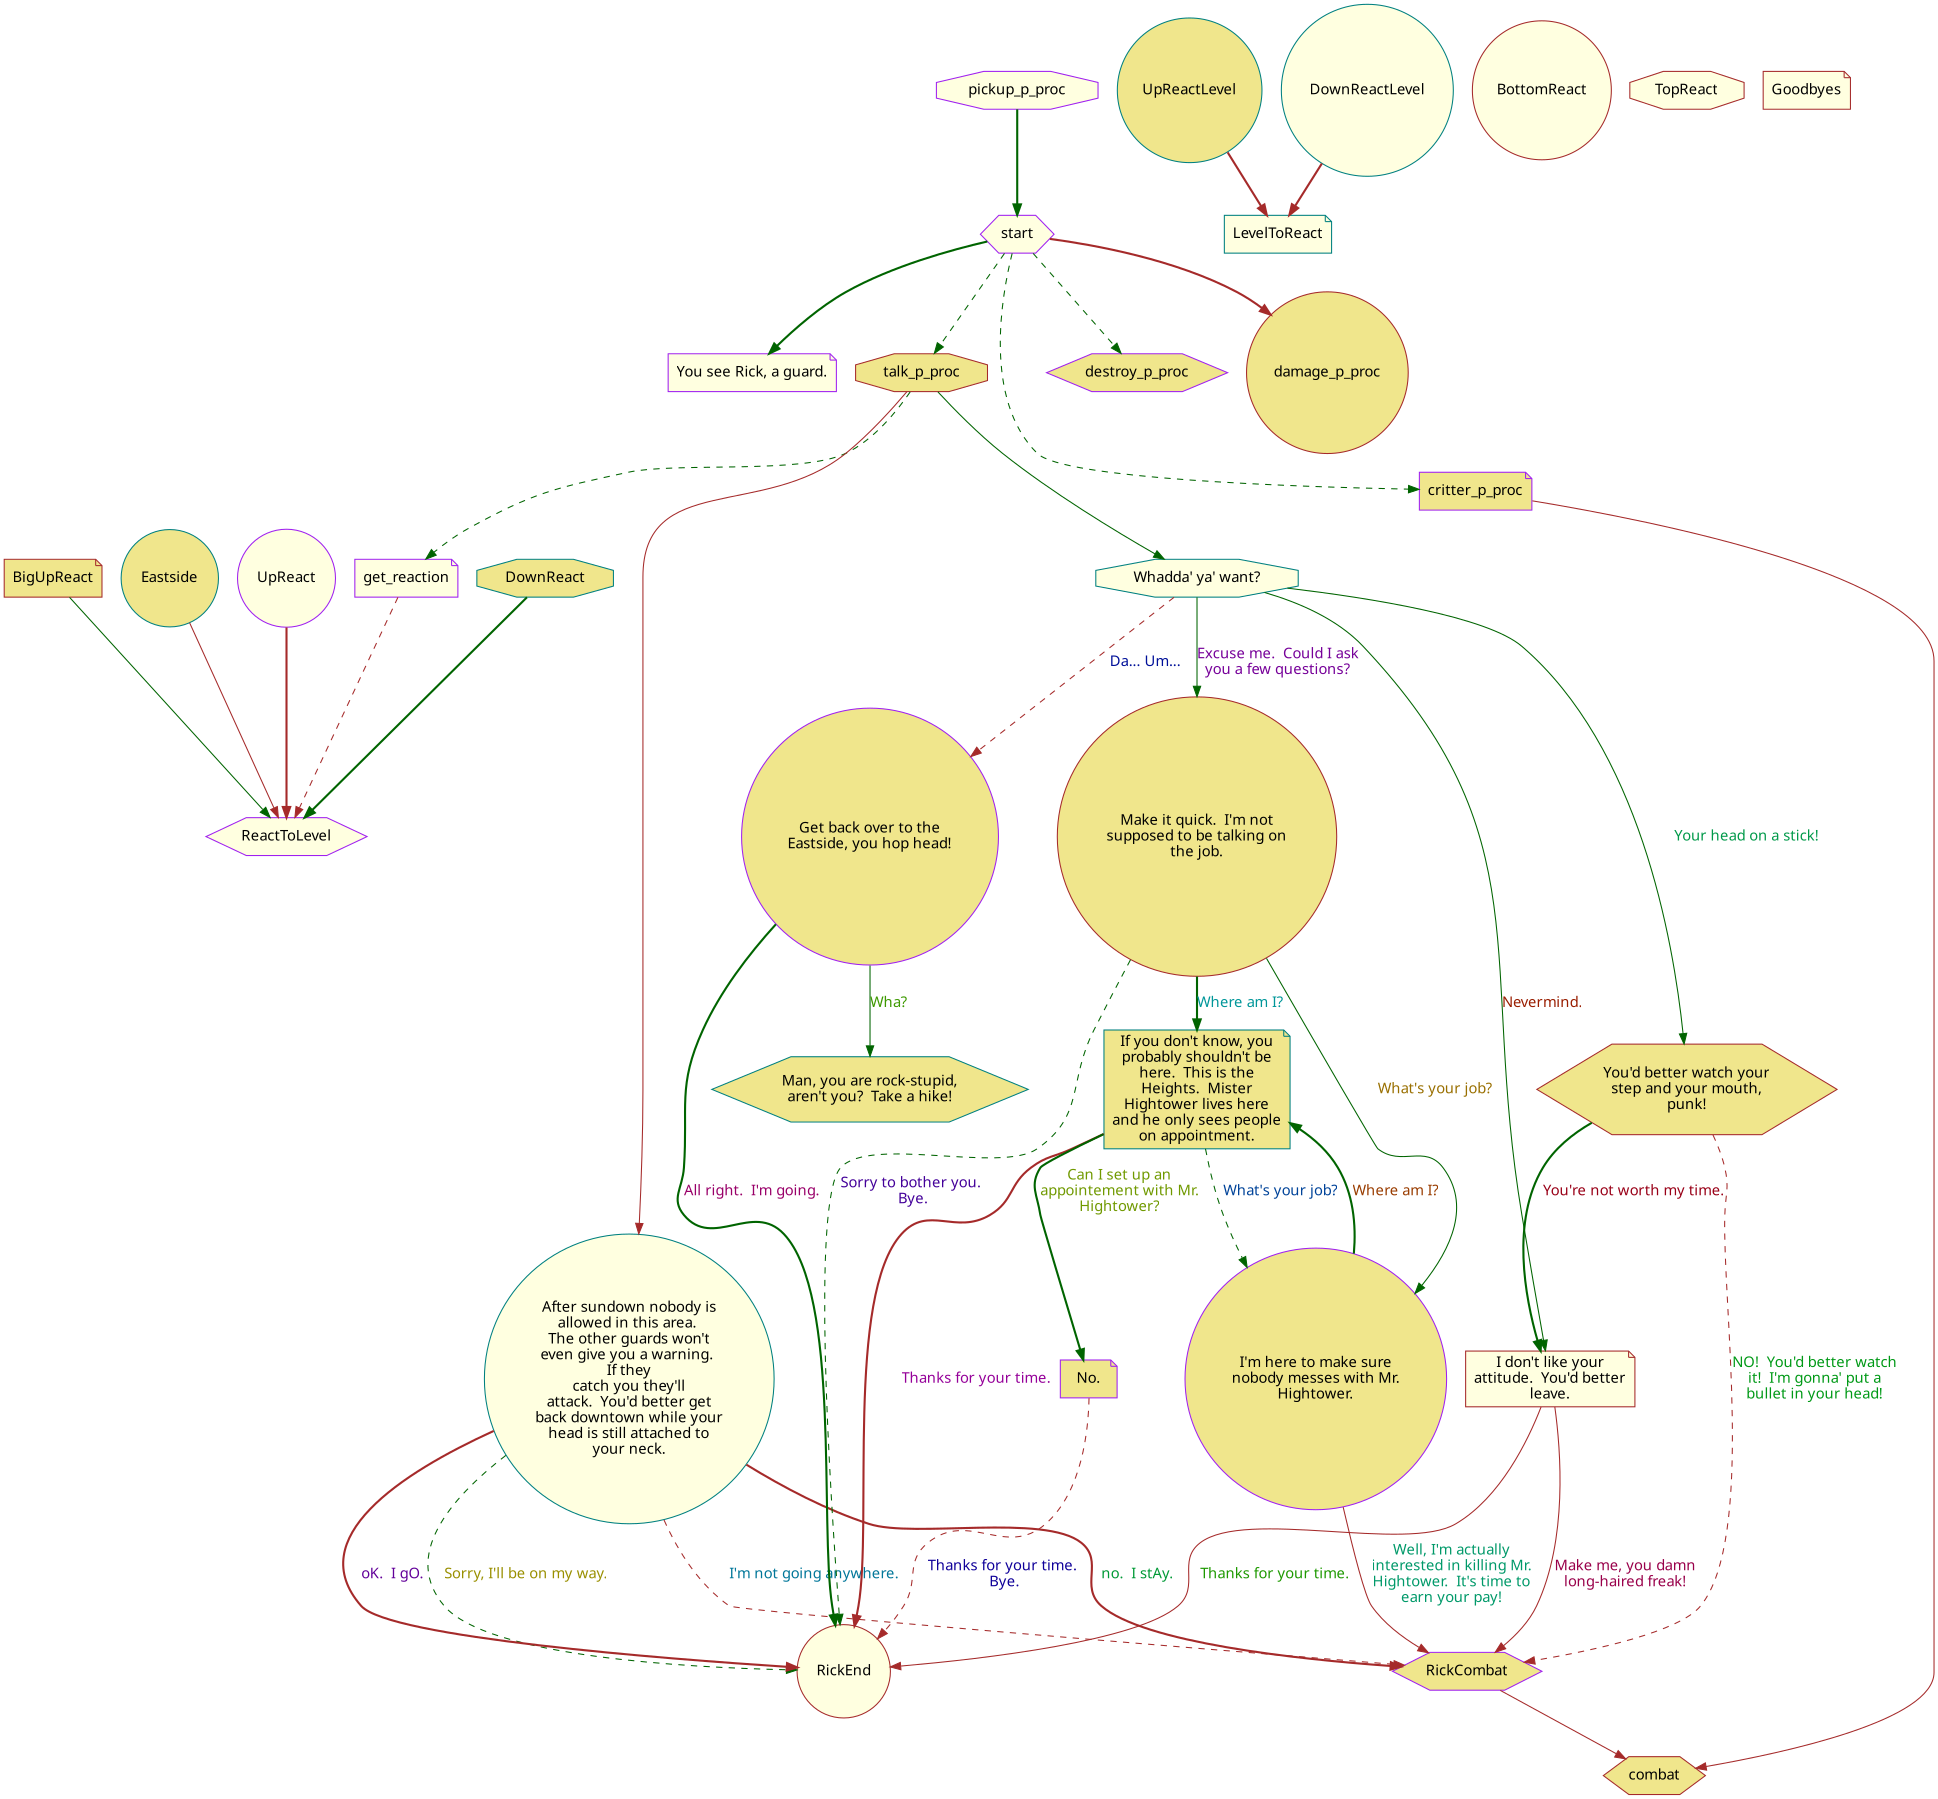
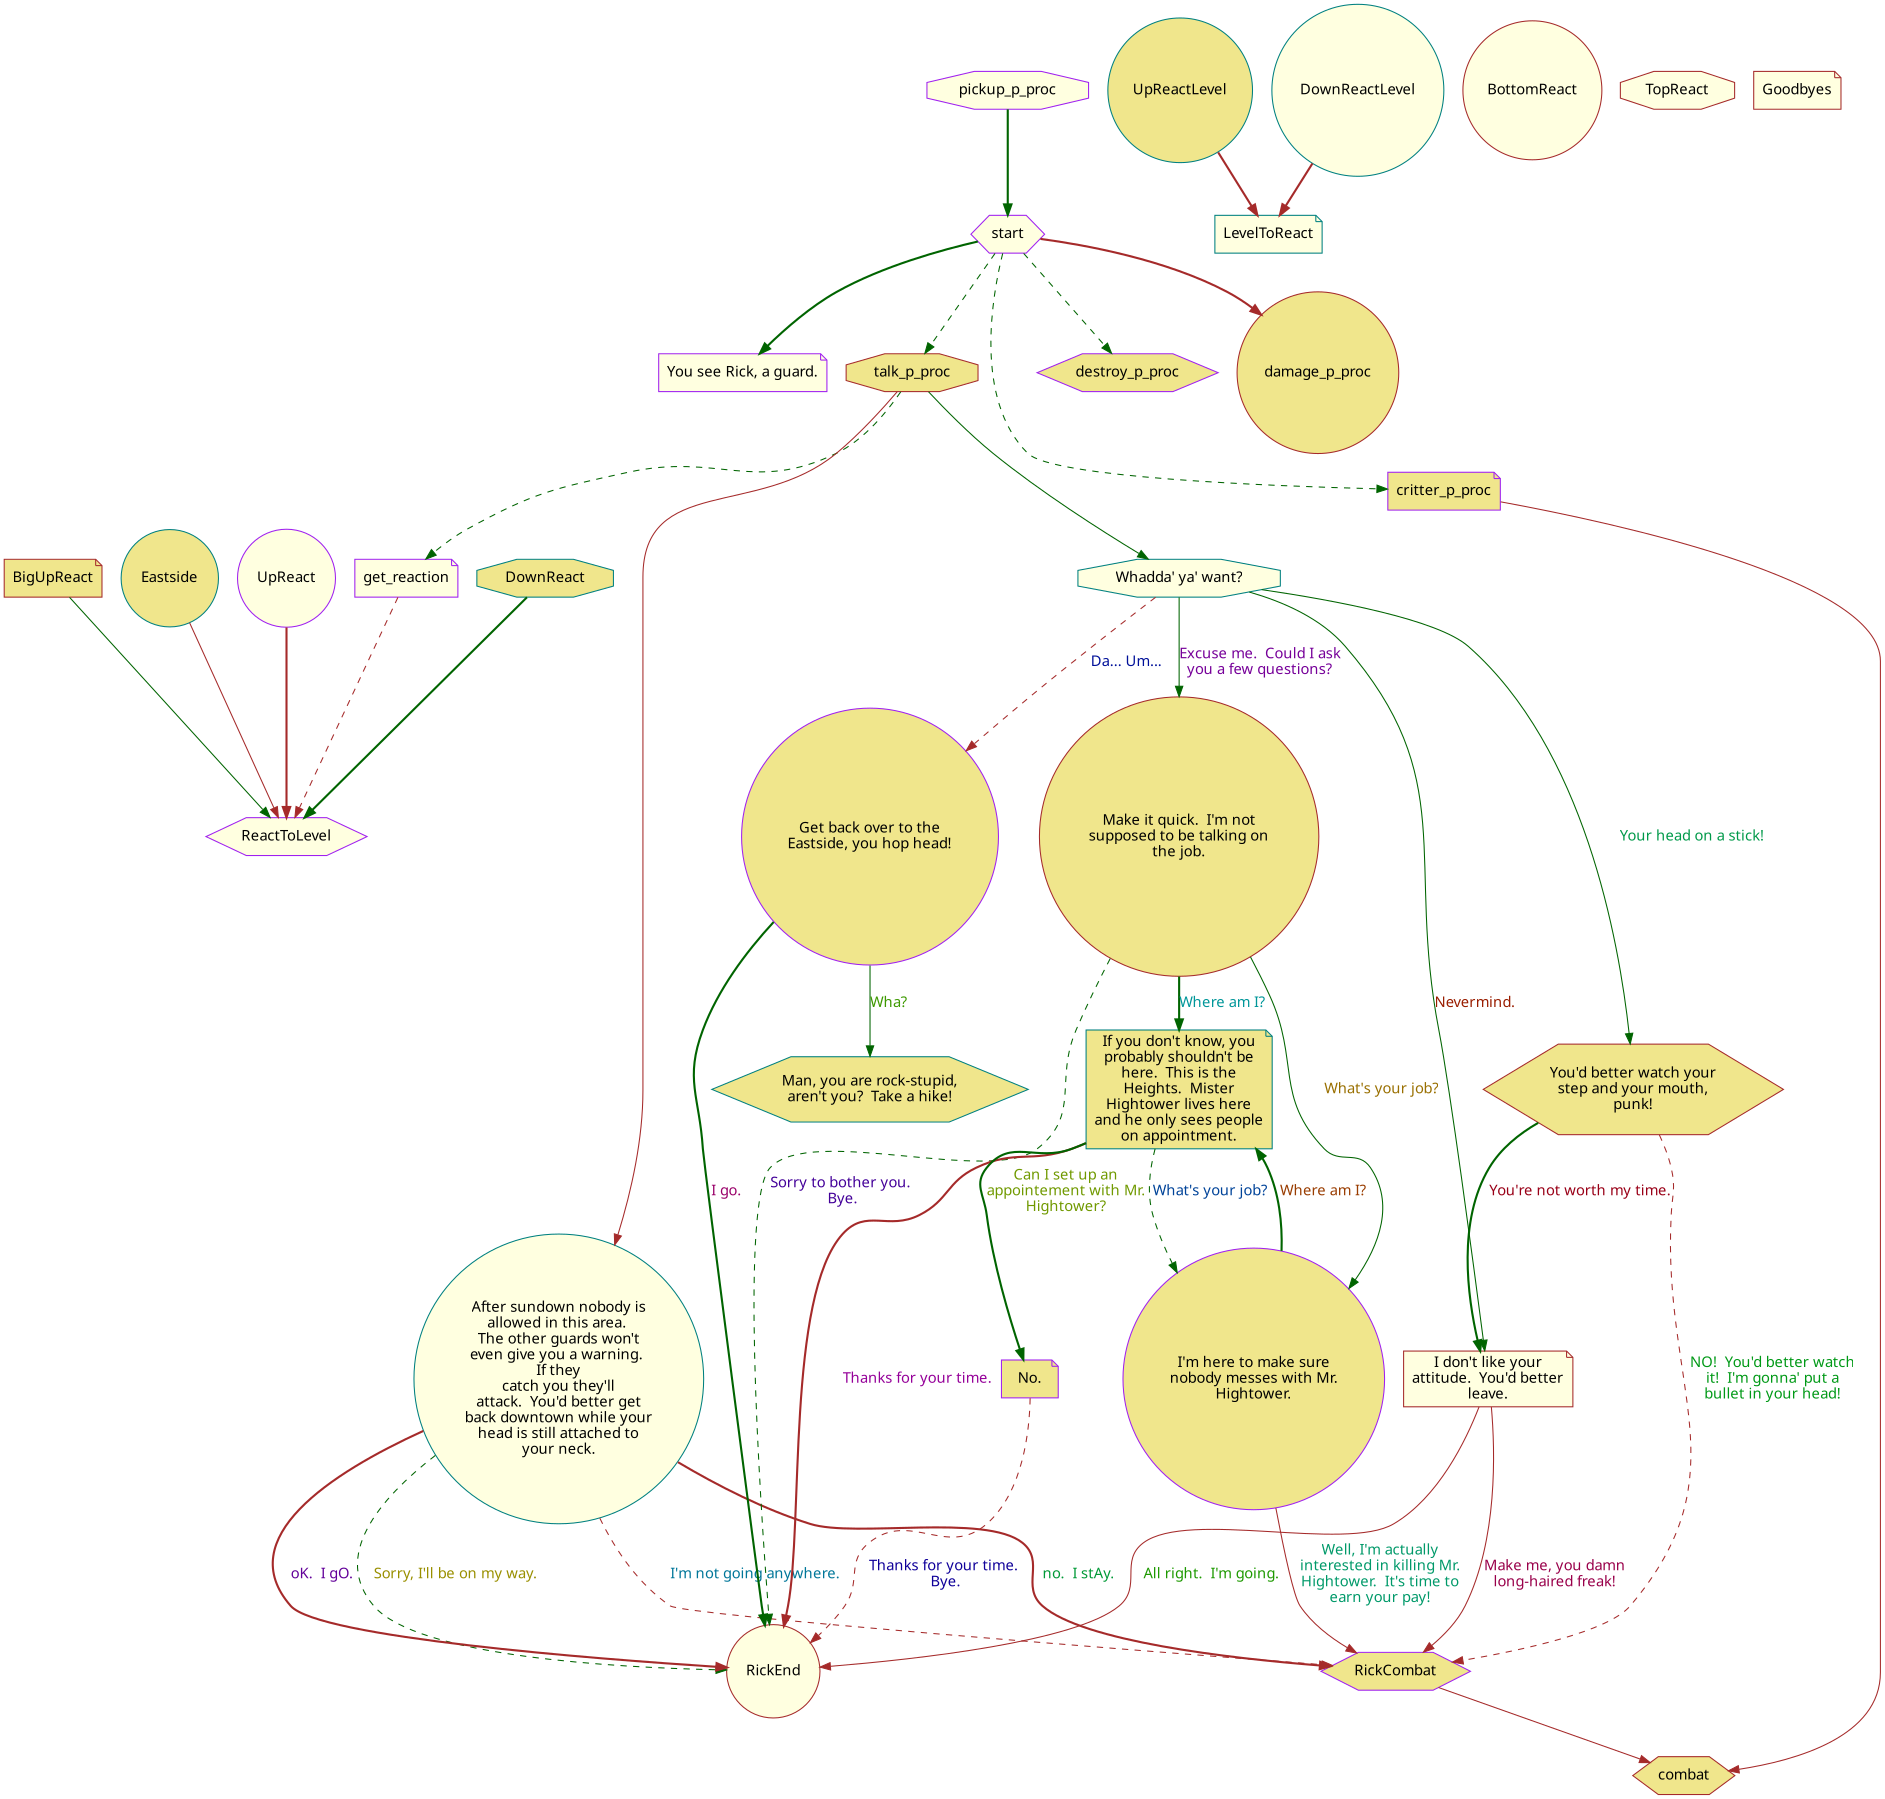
(752, 1191) -> (727, 1191)
(1275, 1574) -> (1212, 1574)
